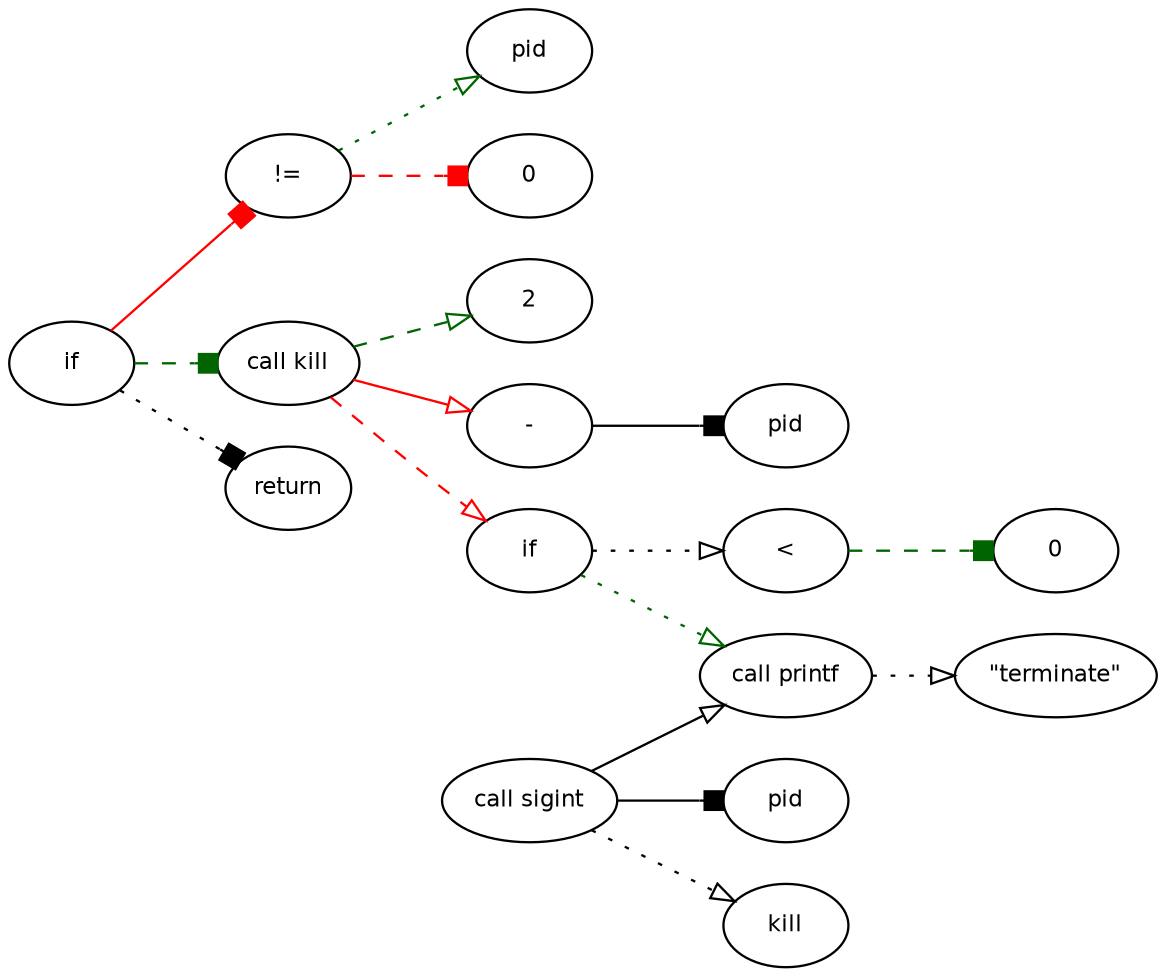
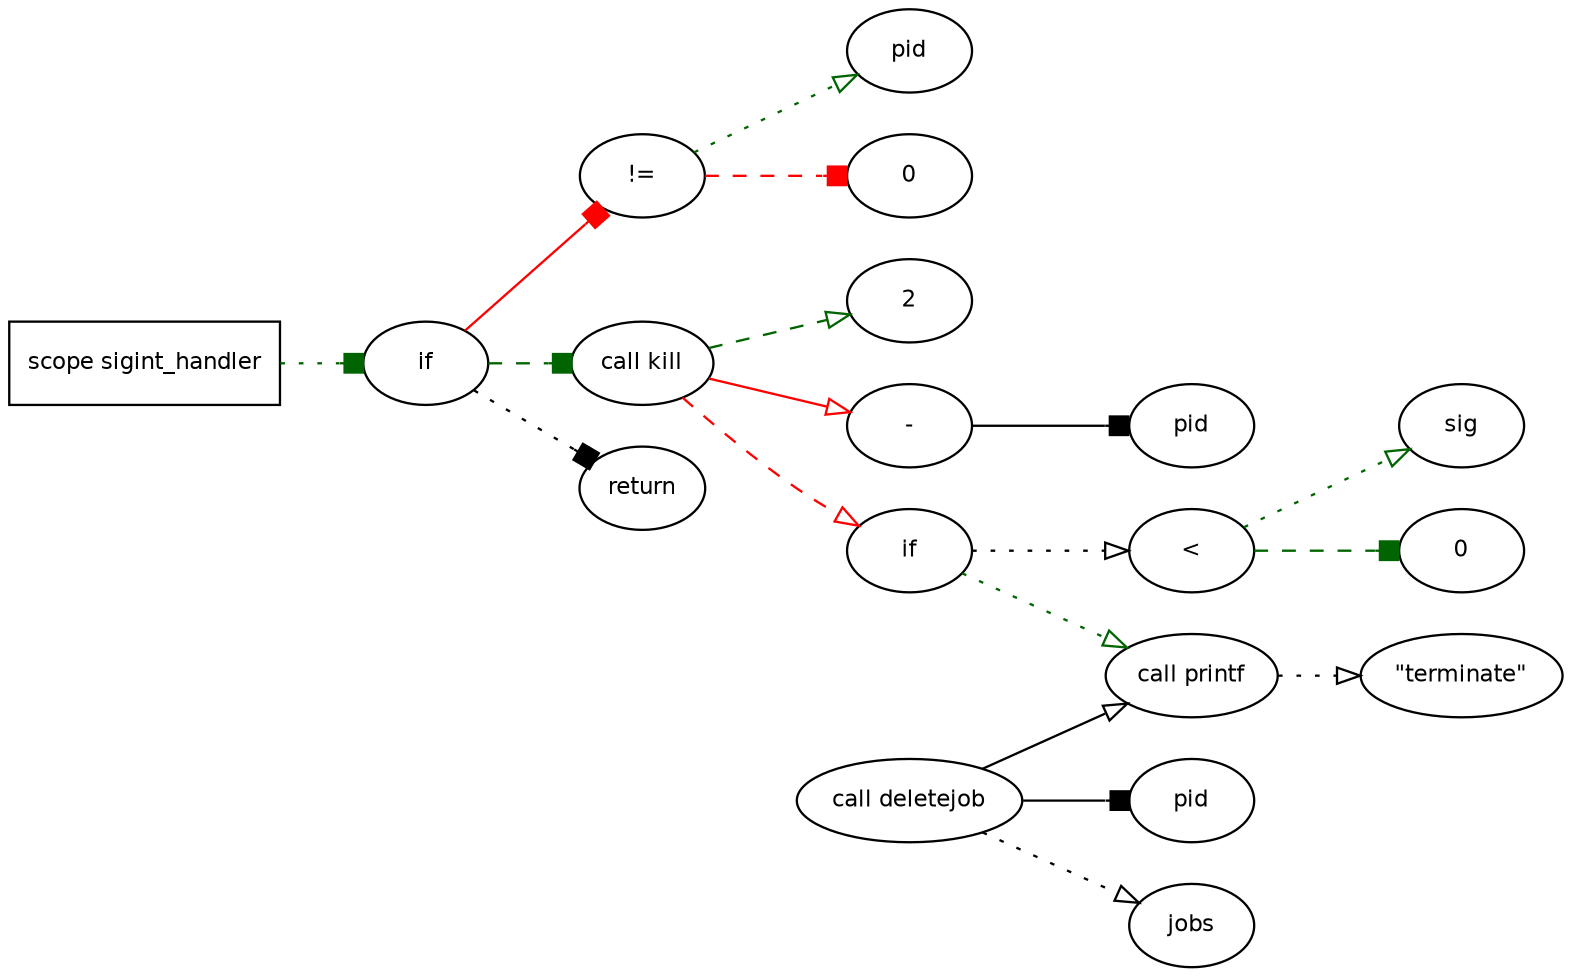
none -> (145, 363)
none -> (1462, 426)
(530, 801) -> (910, 801)
(786, 926) -> (1192, 926)
